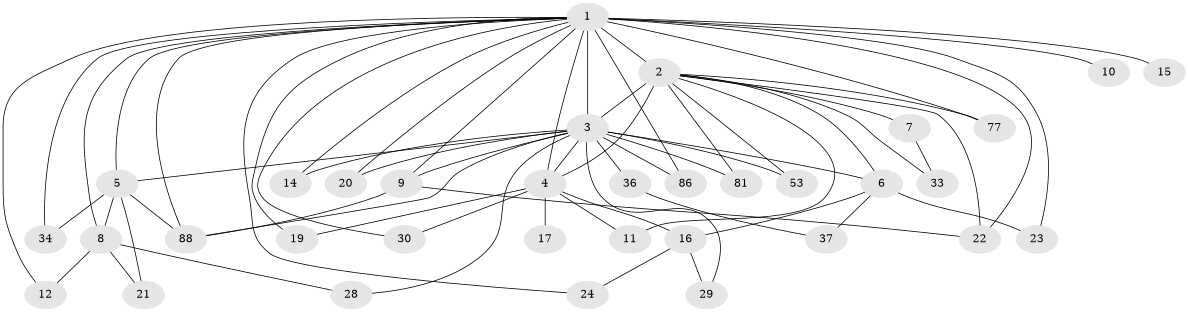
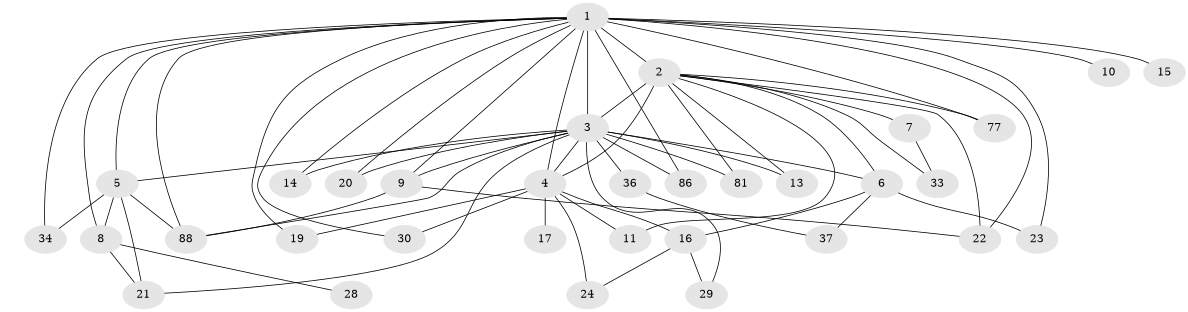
(245, 161) -> (577, 236)
(797, 184) -> (797, 184)
(495, 240) -> (392, 267)
(46, 295) -> none
